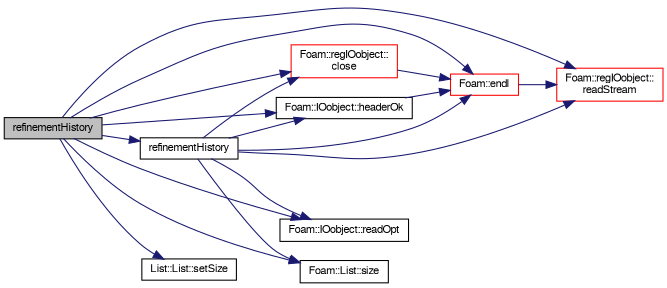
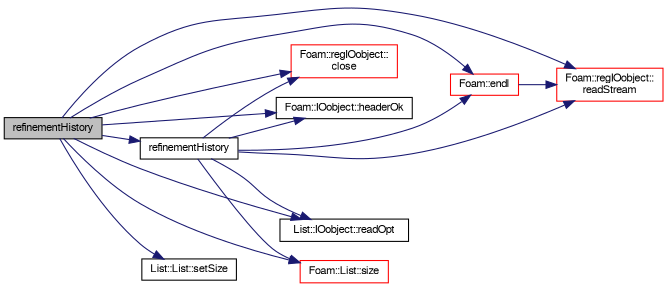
(419, 74) -> none
(422, 95) -> none
(344, 230) -> (344, 230)
(344, 272) -> (344, 272)
